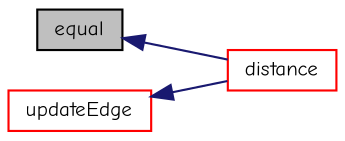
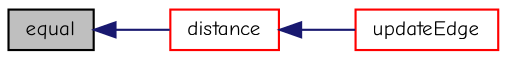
(200, 87) -> (328, 30)
